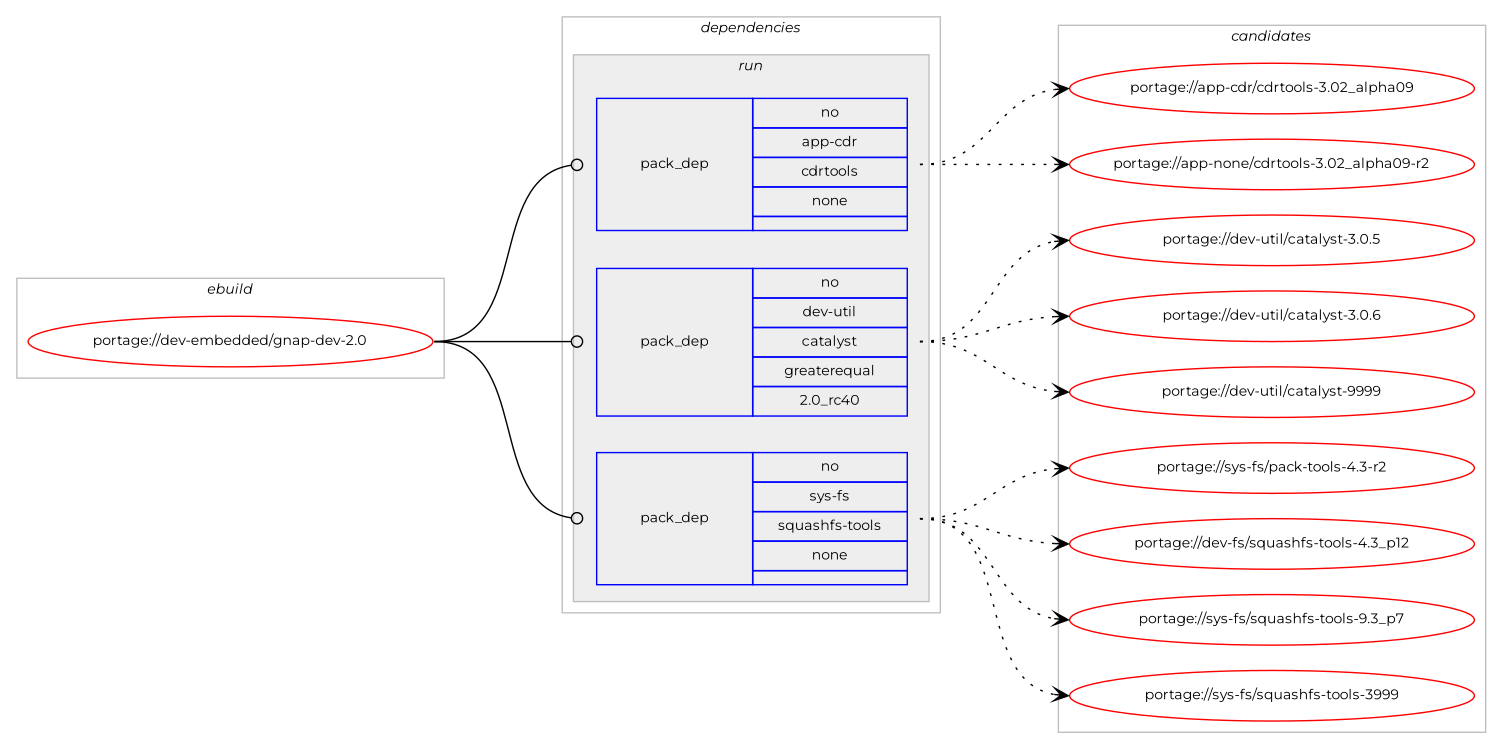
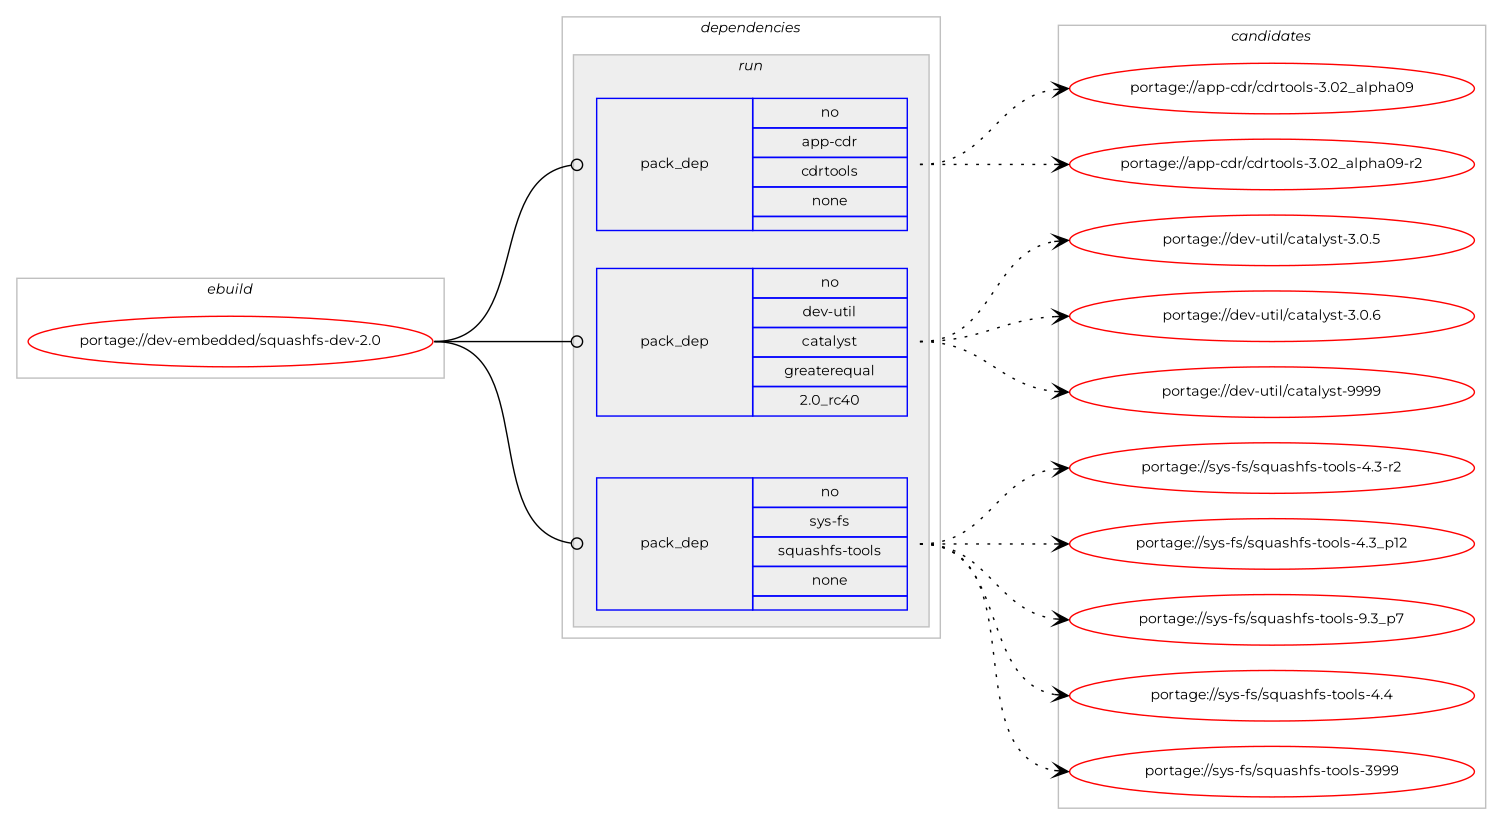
(1272, 164) -> (1272, 164)
(231, 342) -> (231, 342)
(1272, 468) -> (1272, 468)
(1272, 544) -> (1272, 544)
none -> (1272, 696)
